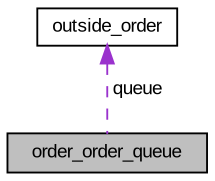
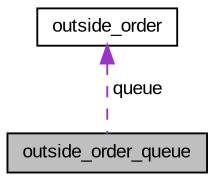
(107, 153) -> (107, 153)
